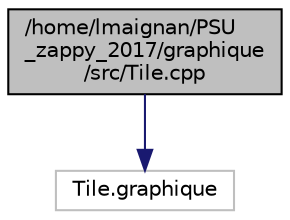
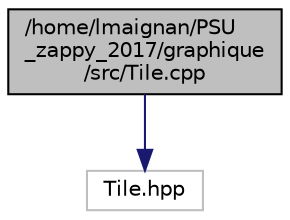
(145, 191) -> (145, 191)
